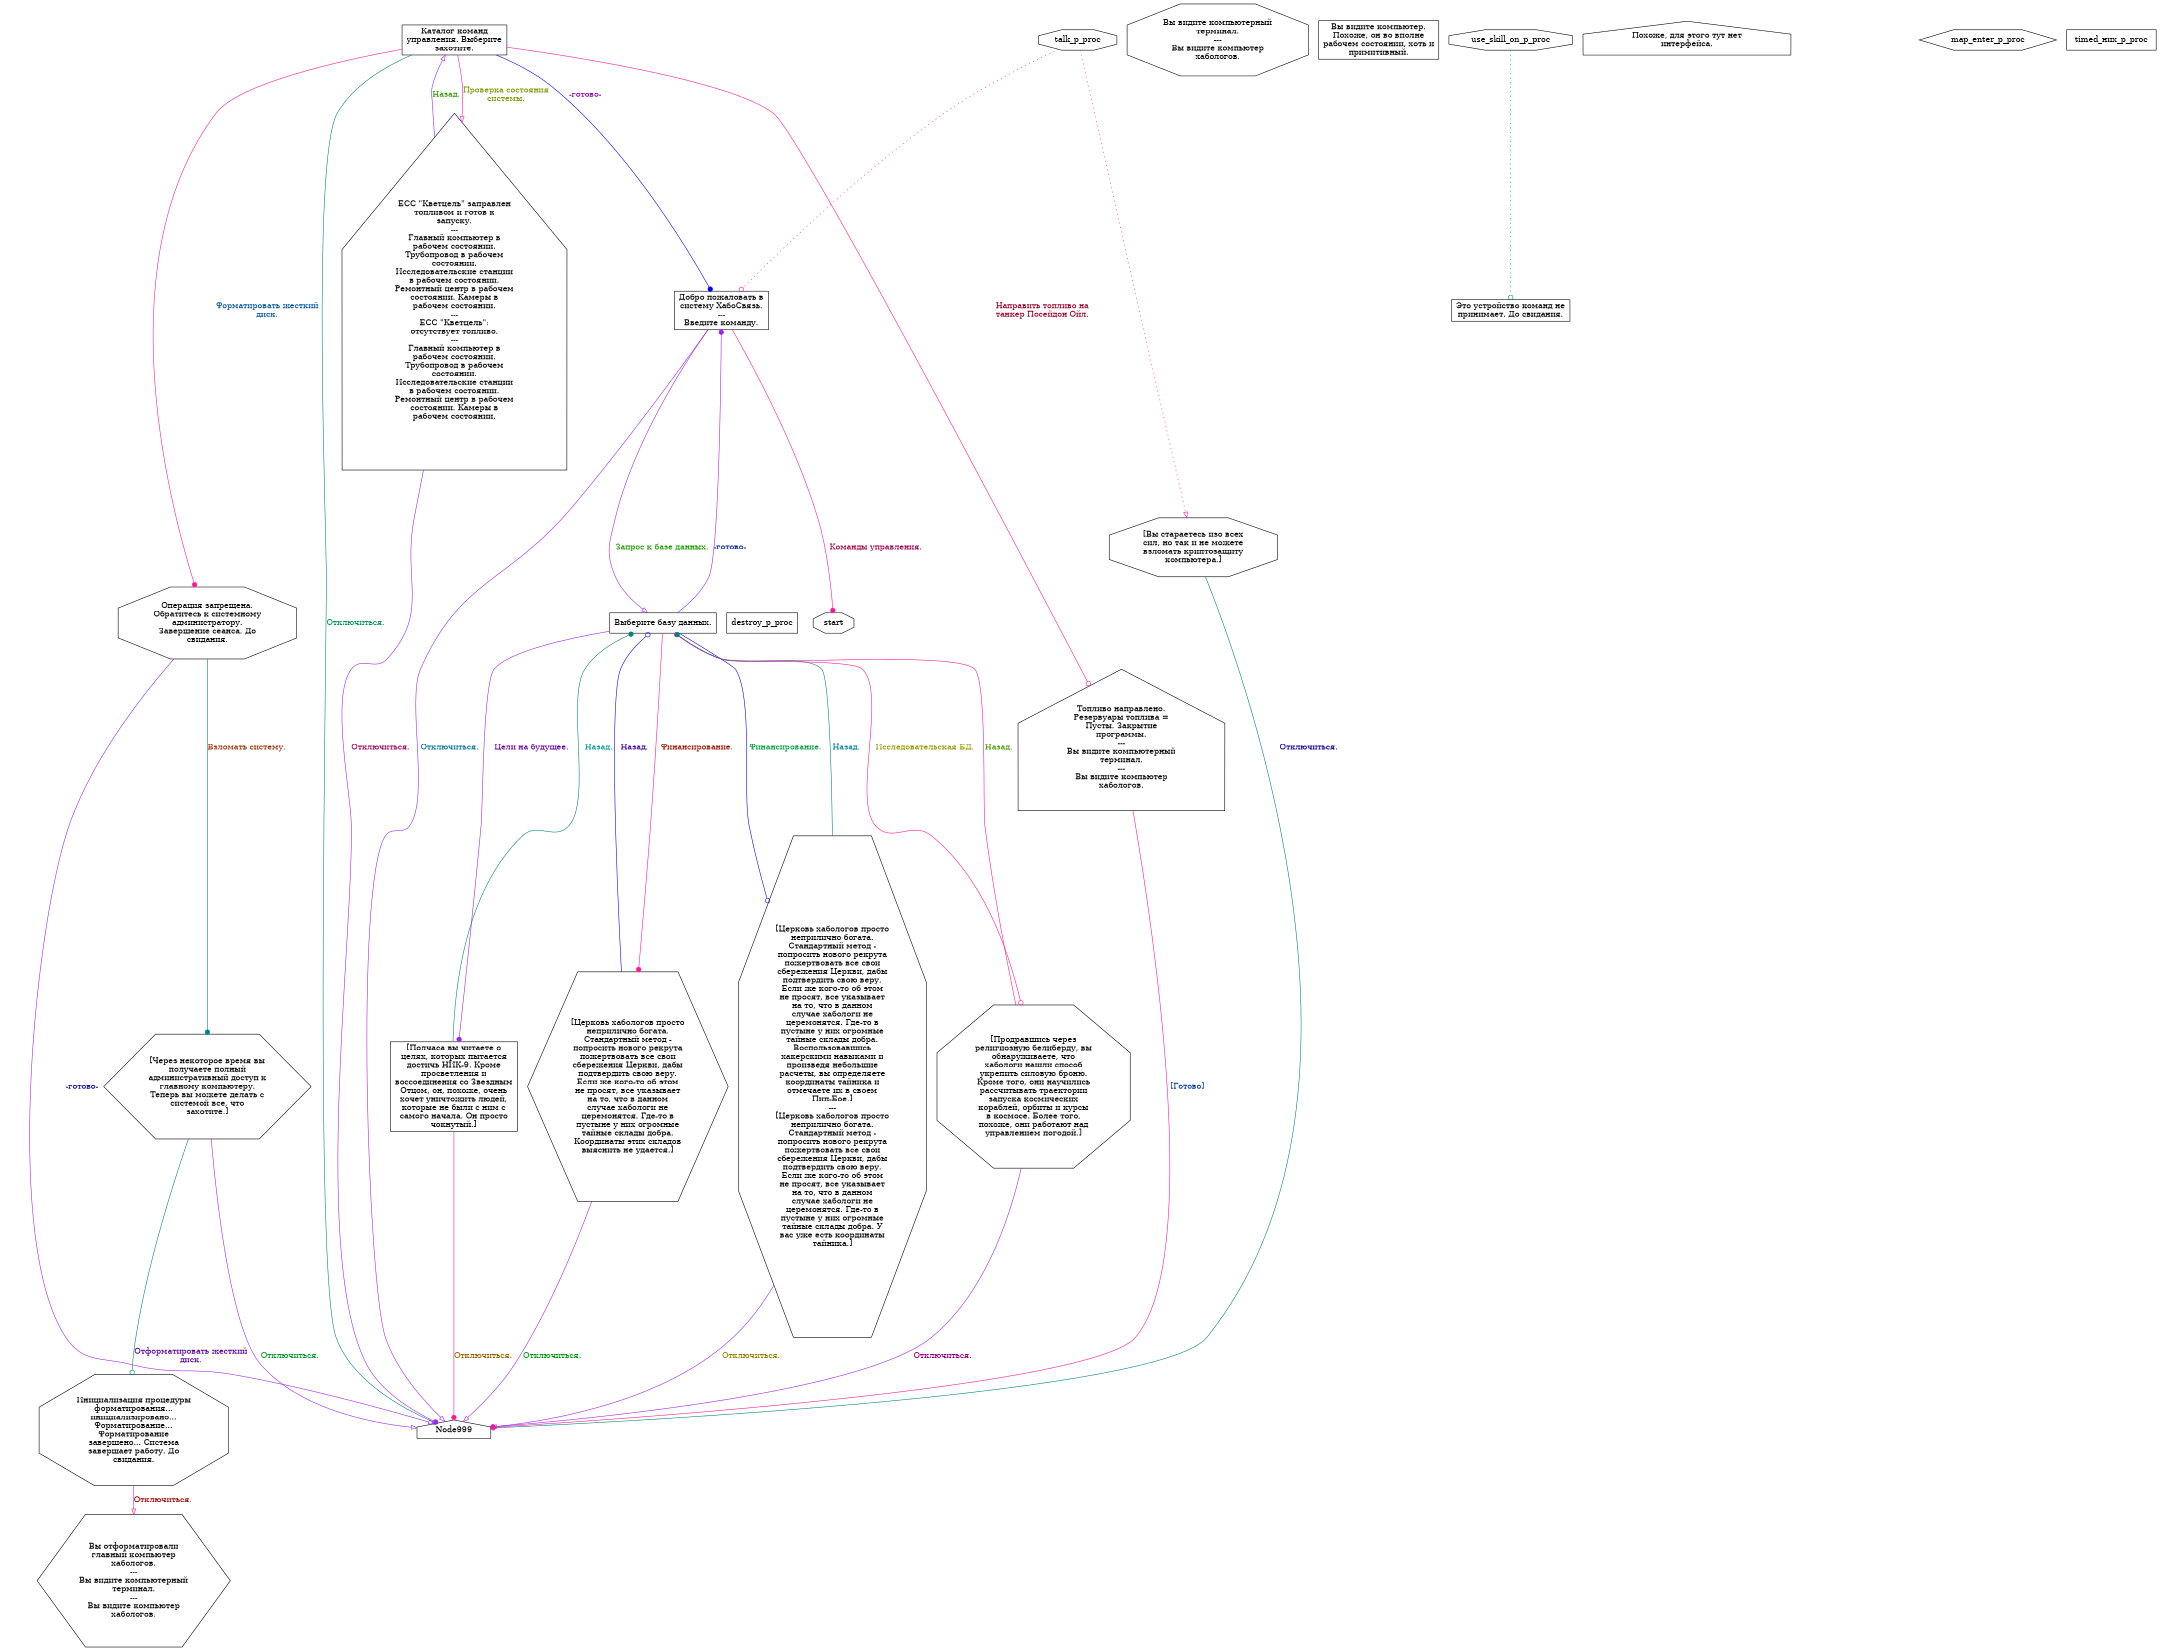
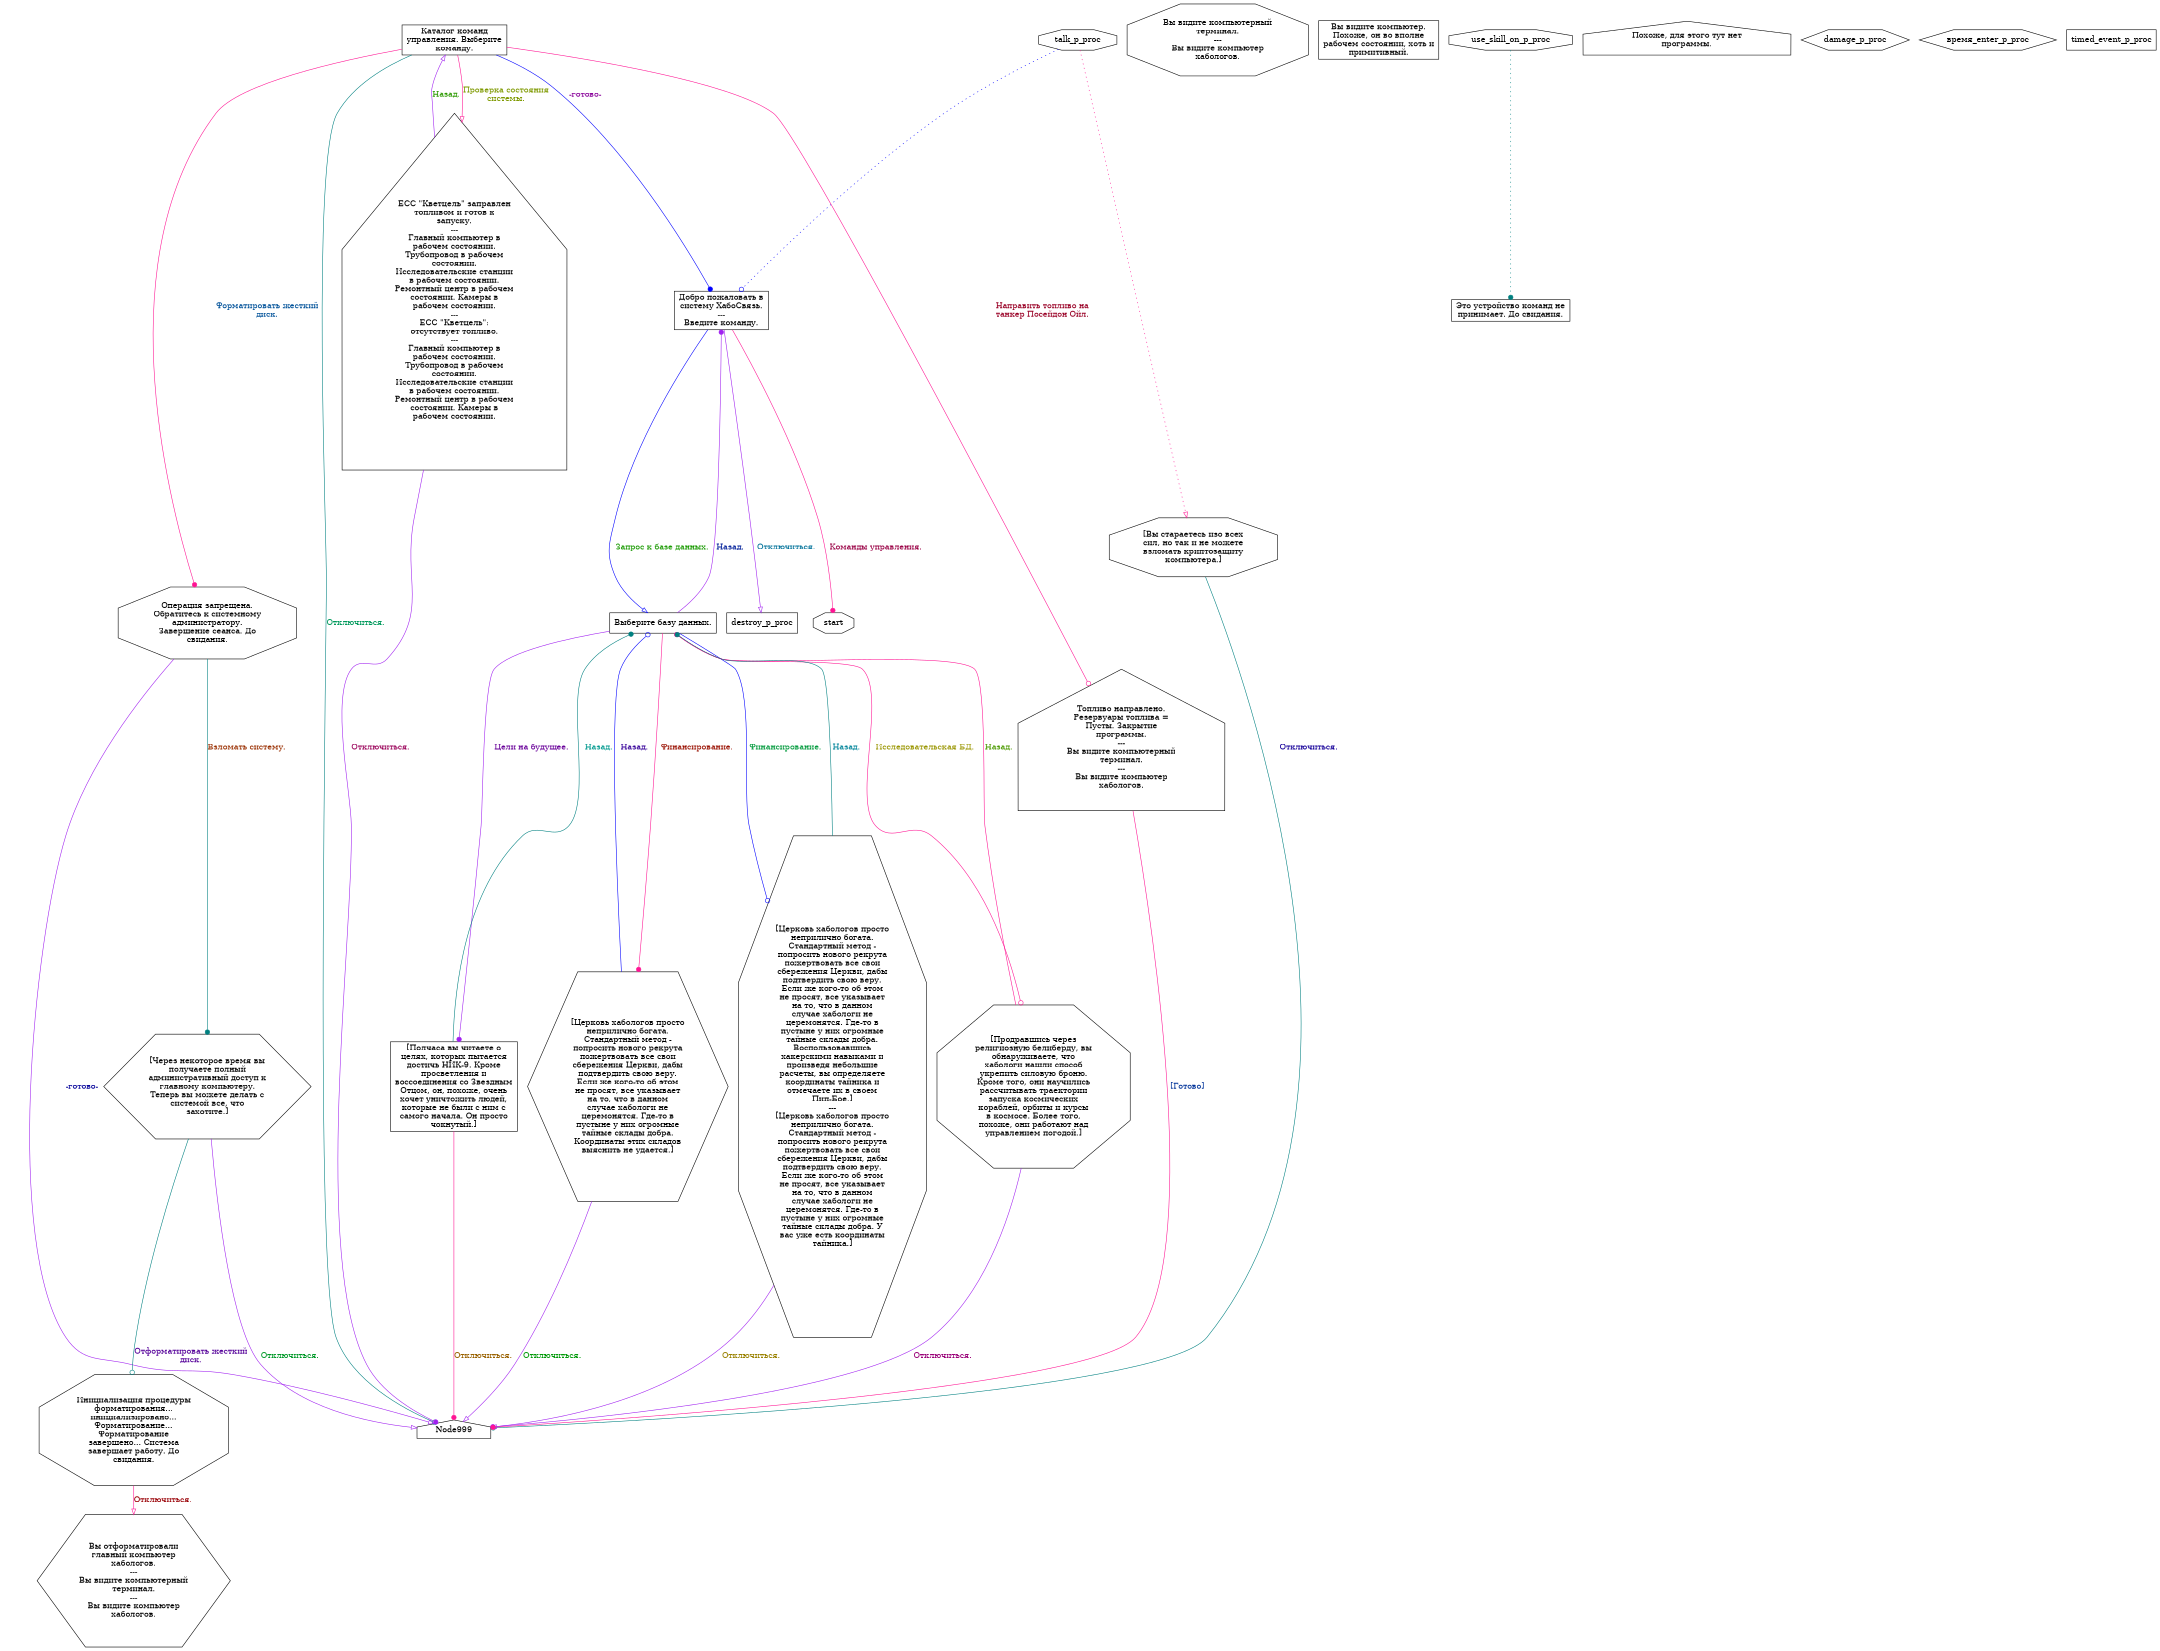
(454, 40) -> (454, 40)
(1687, 40) -> (1687, 40)
none -> (1855, 40)
(1988, 40) -> (1988, 40)
(2111, 40) -> (2111, 40)
(890, 154) -> (890, 154)
(1511, 173) -> (1511, 173)
(632, 467) -> (632, 467)
(730, 547) -> (730, 547)
(399, 831) -> (743, 468)
